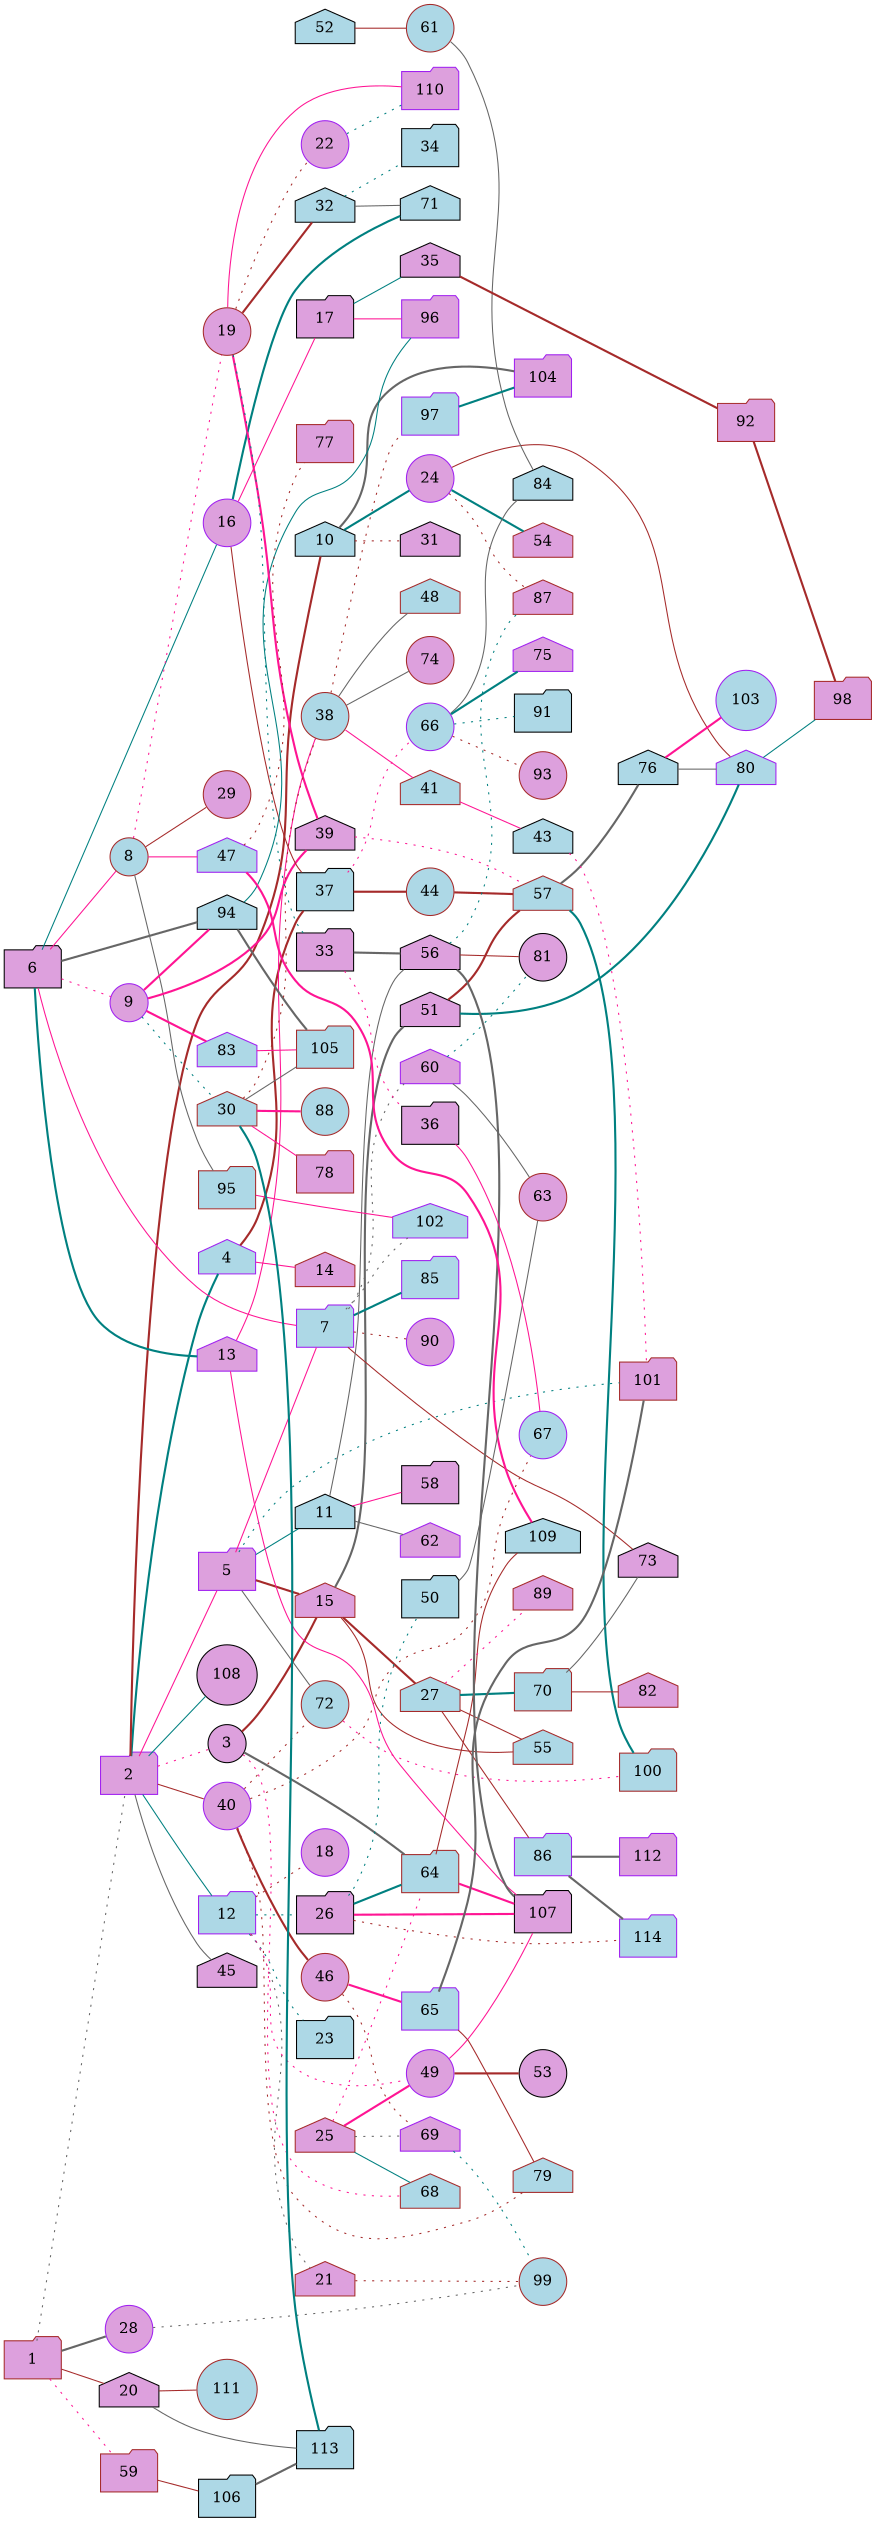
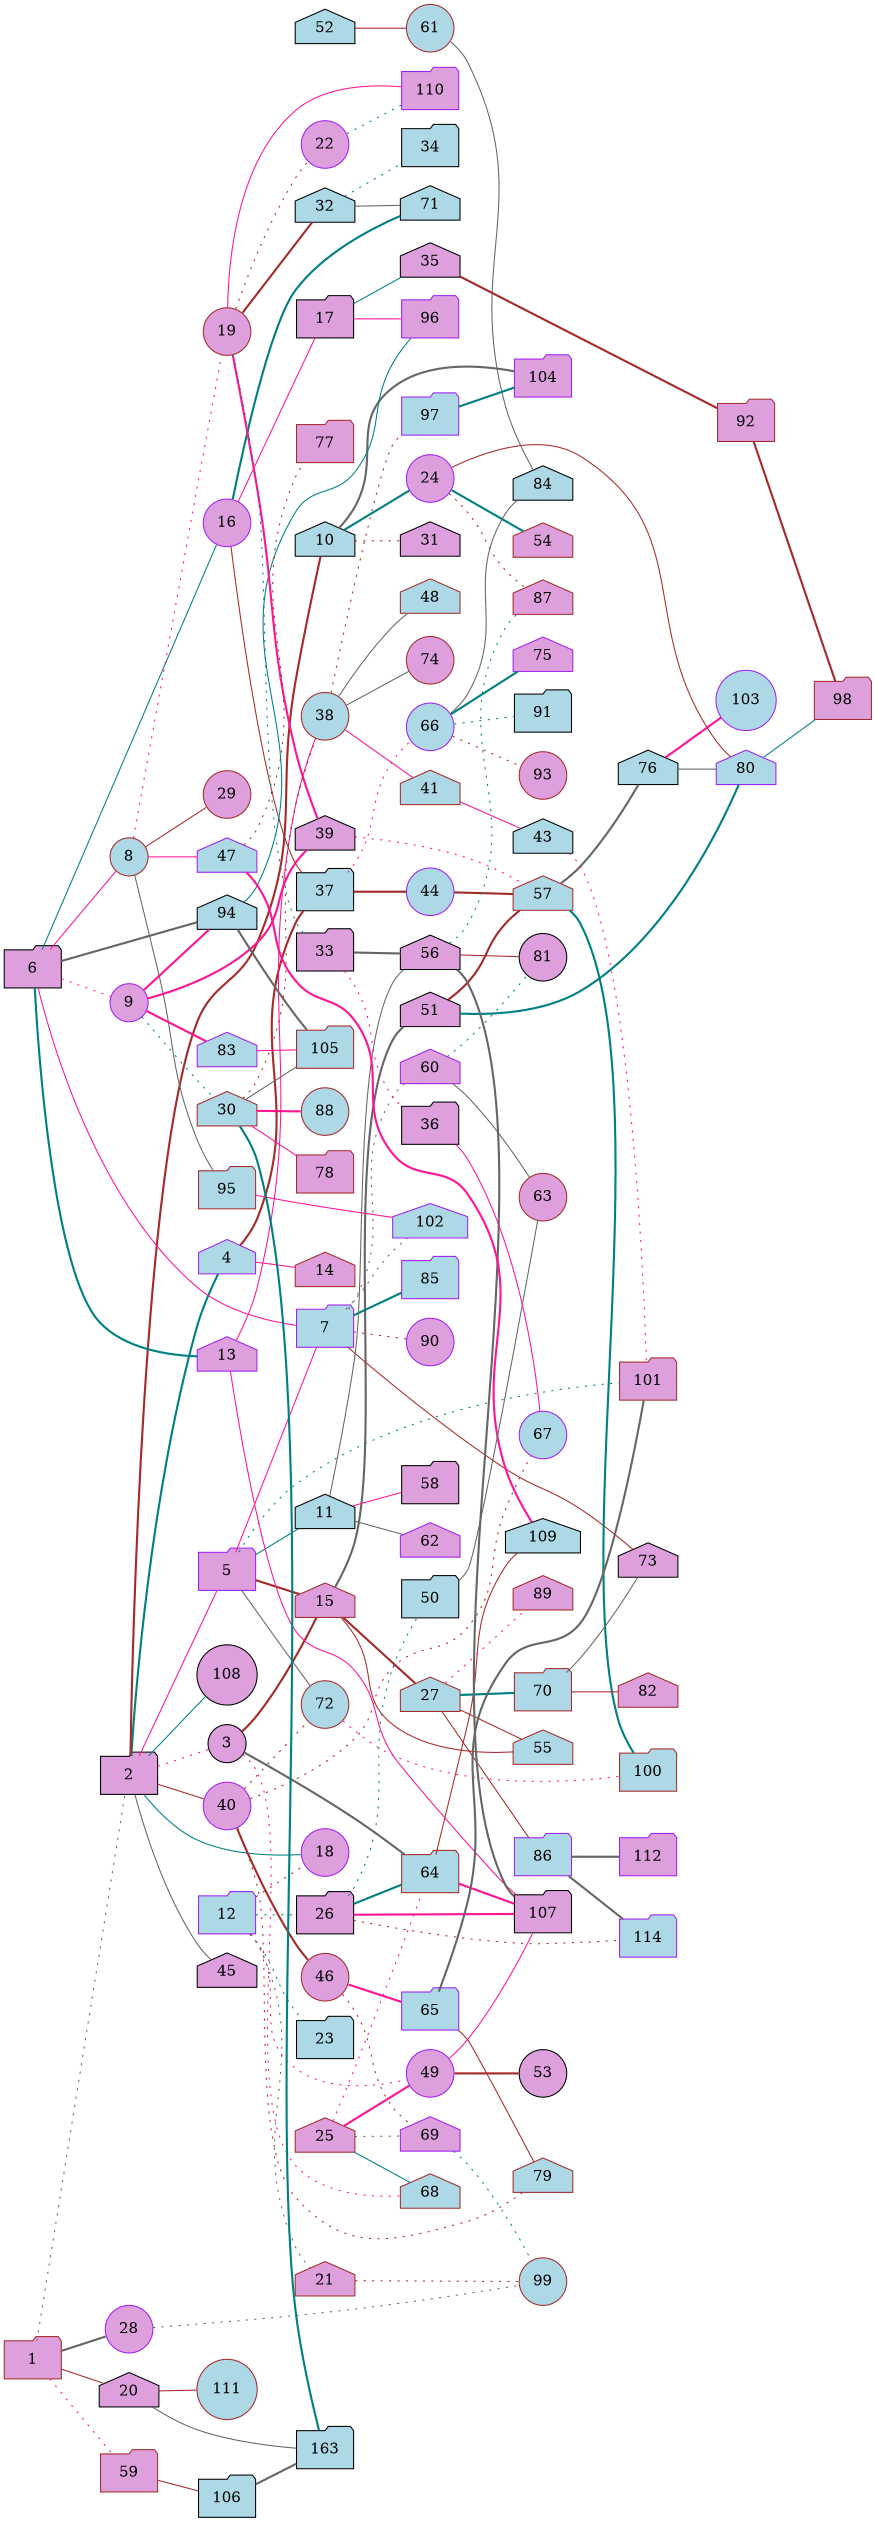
(430, 892) -> (430, 892)
(129, 1775) -> (129, 1775)
(177, 1846) -> (214, 1846)
(325, 2450) -> (325, 2450)
